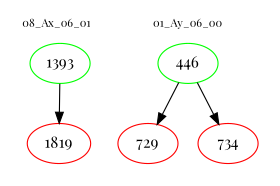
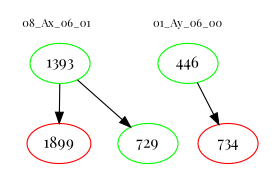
(171, 98) -> (93, 94)
(59, 144) -> (59, 144)
(148, 144) -> (148, 144)
